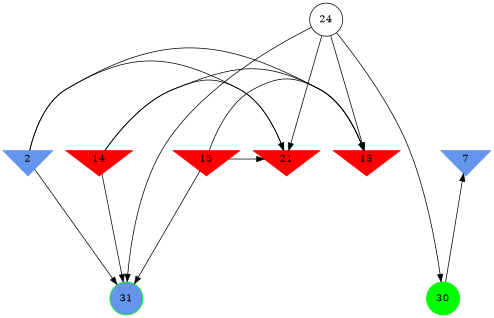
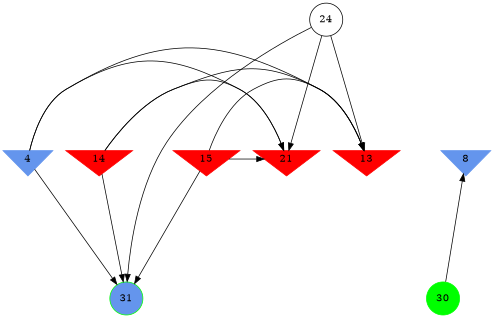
(408, 145) -> none
(28, 159) -> (28, 159)
(466, 159) -> (466, 159)
